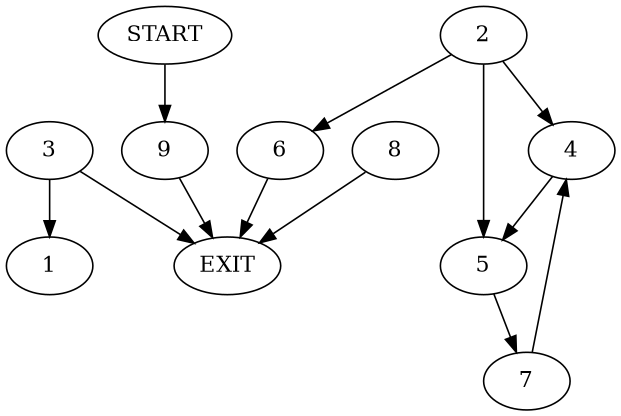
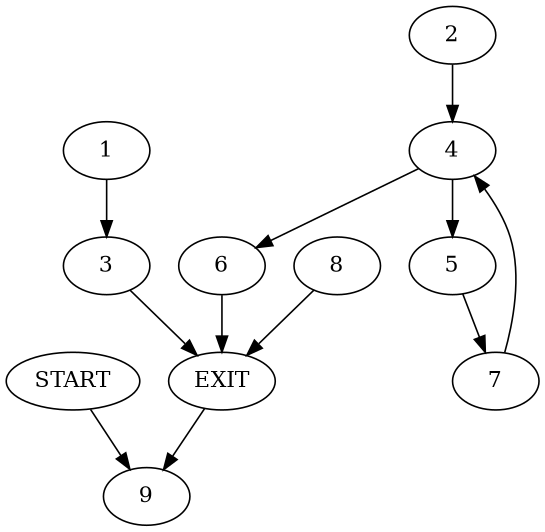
(389, 89) -> (345, 205)
(484, 142) -> none
(50, 200) -> (107, 200)
(192, 201) -> (189, 432)
